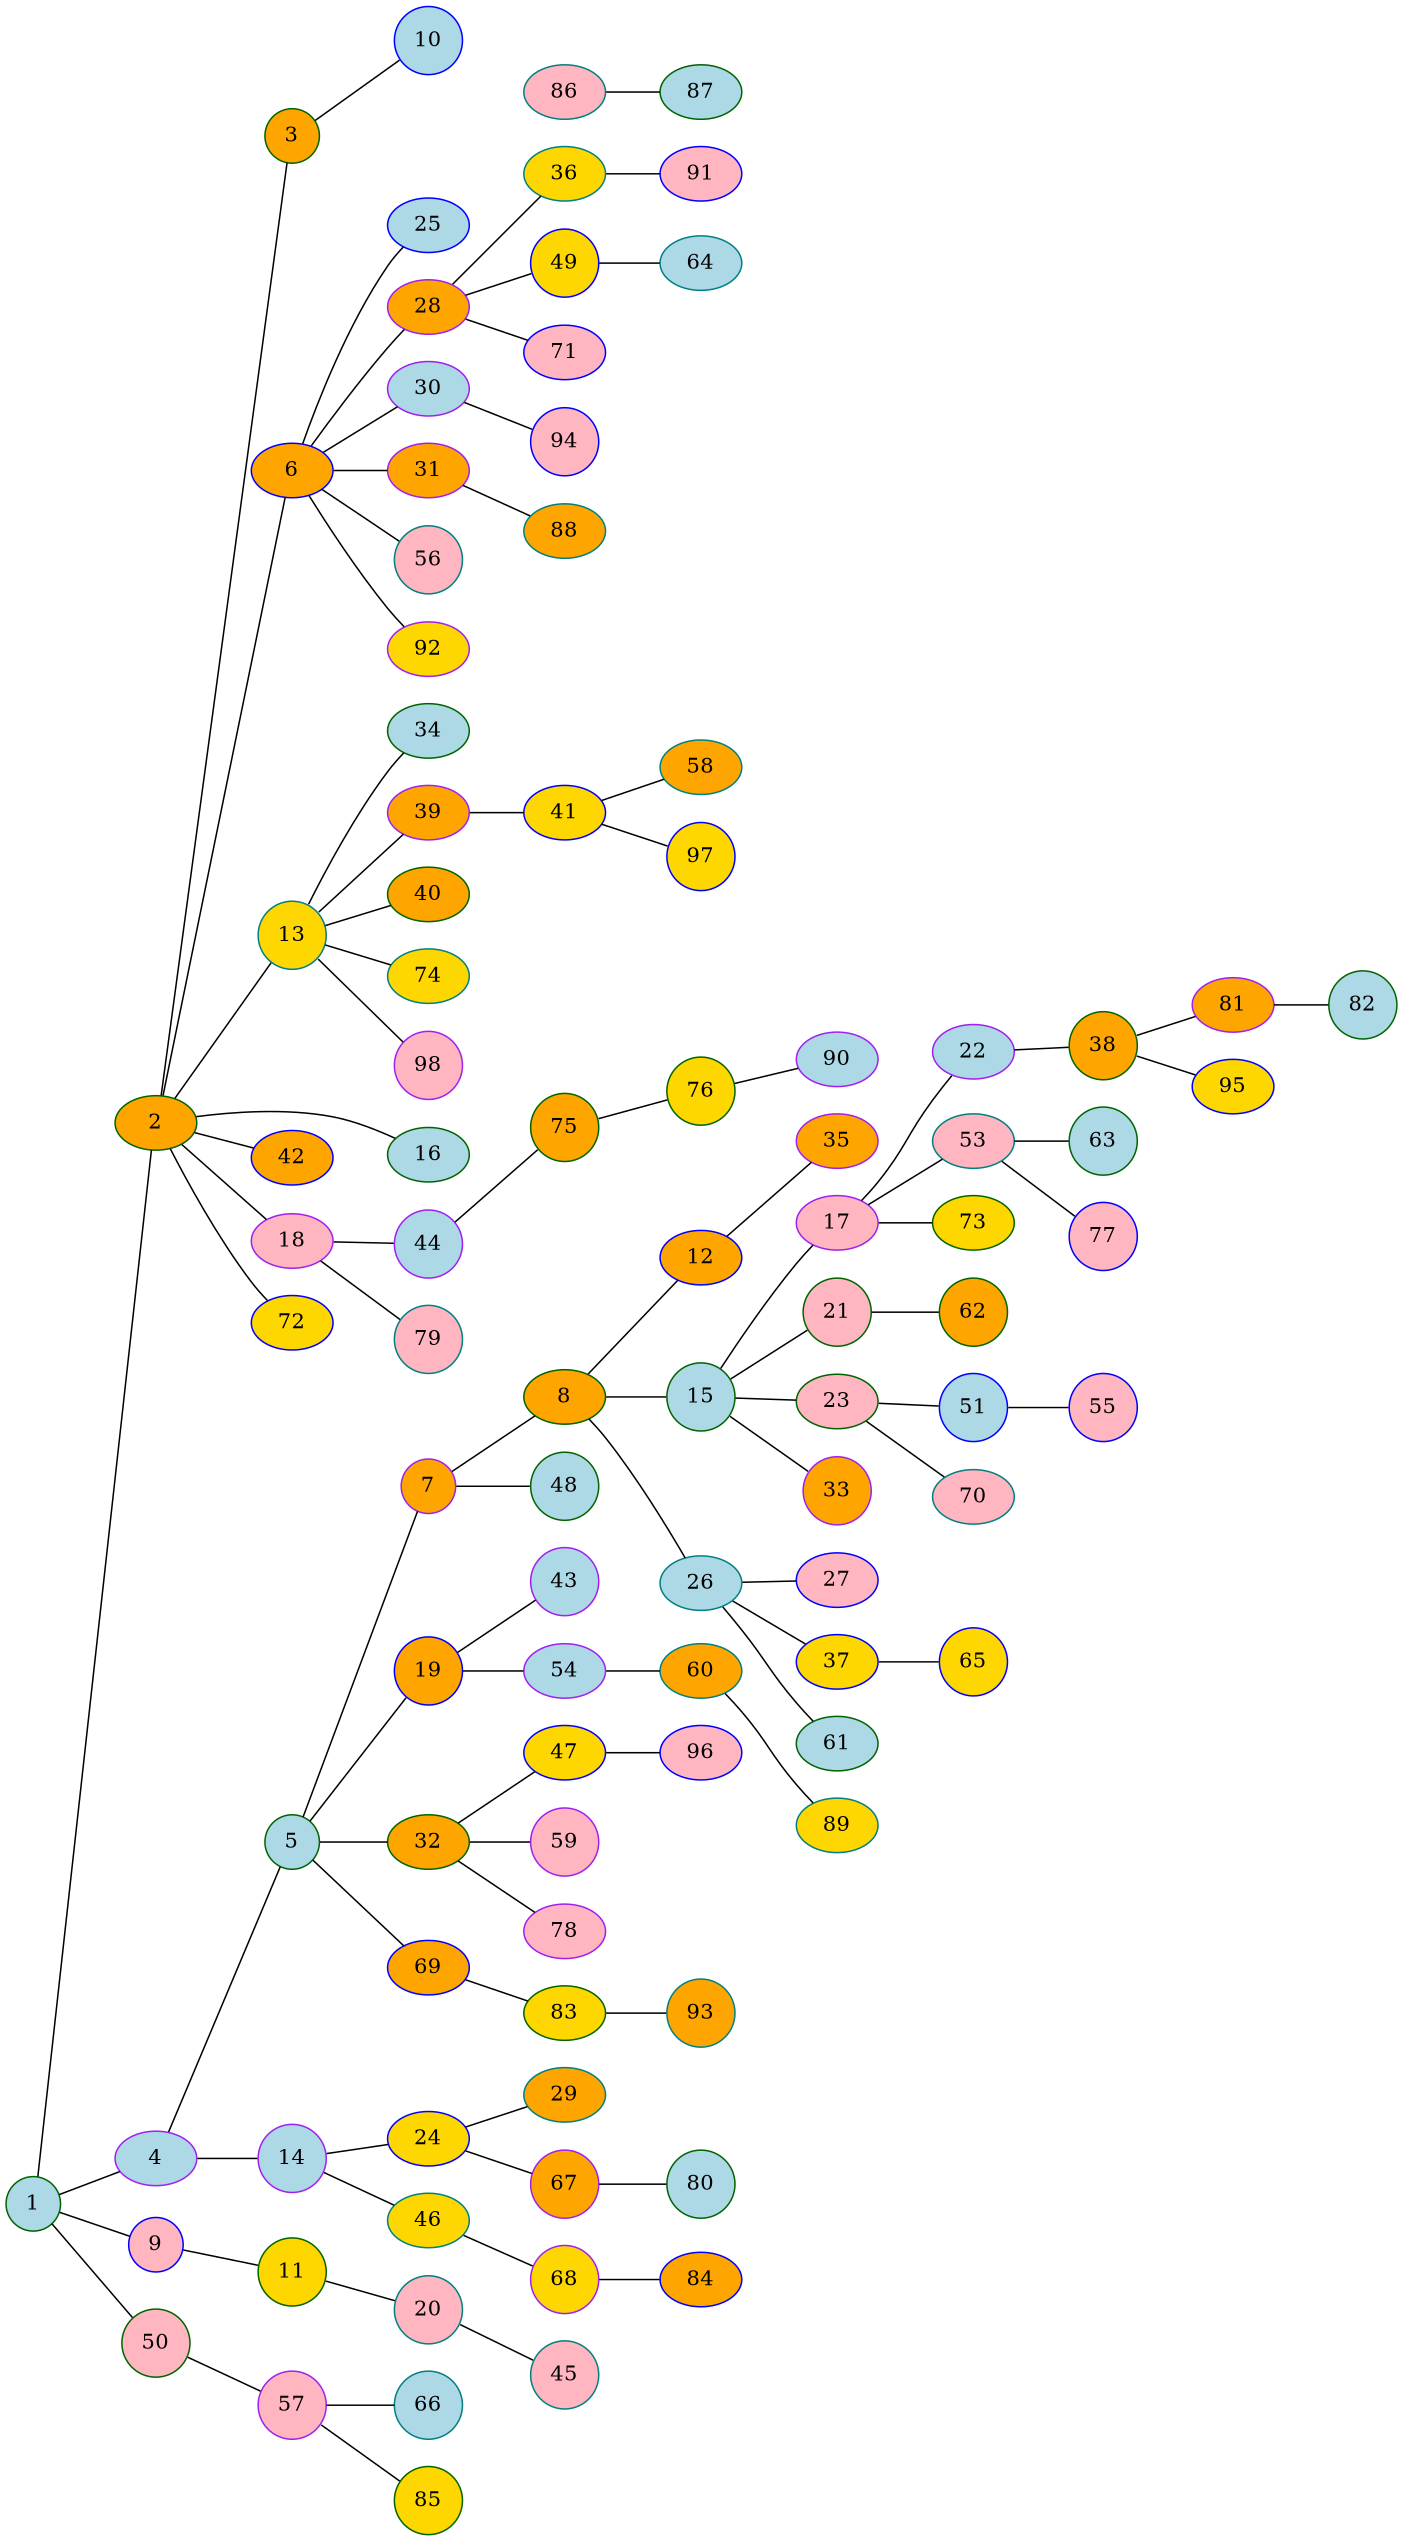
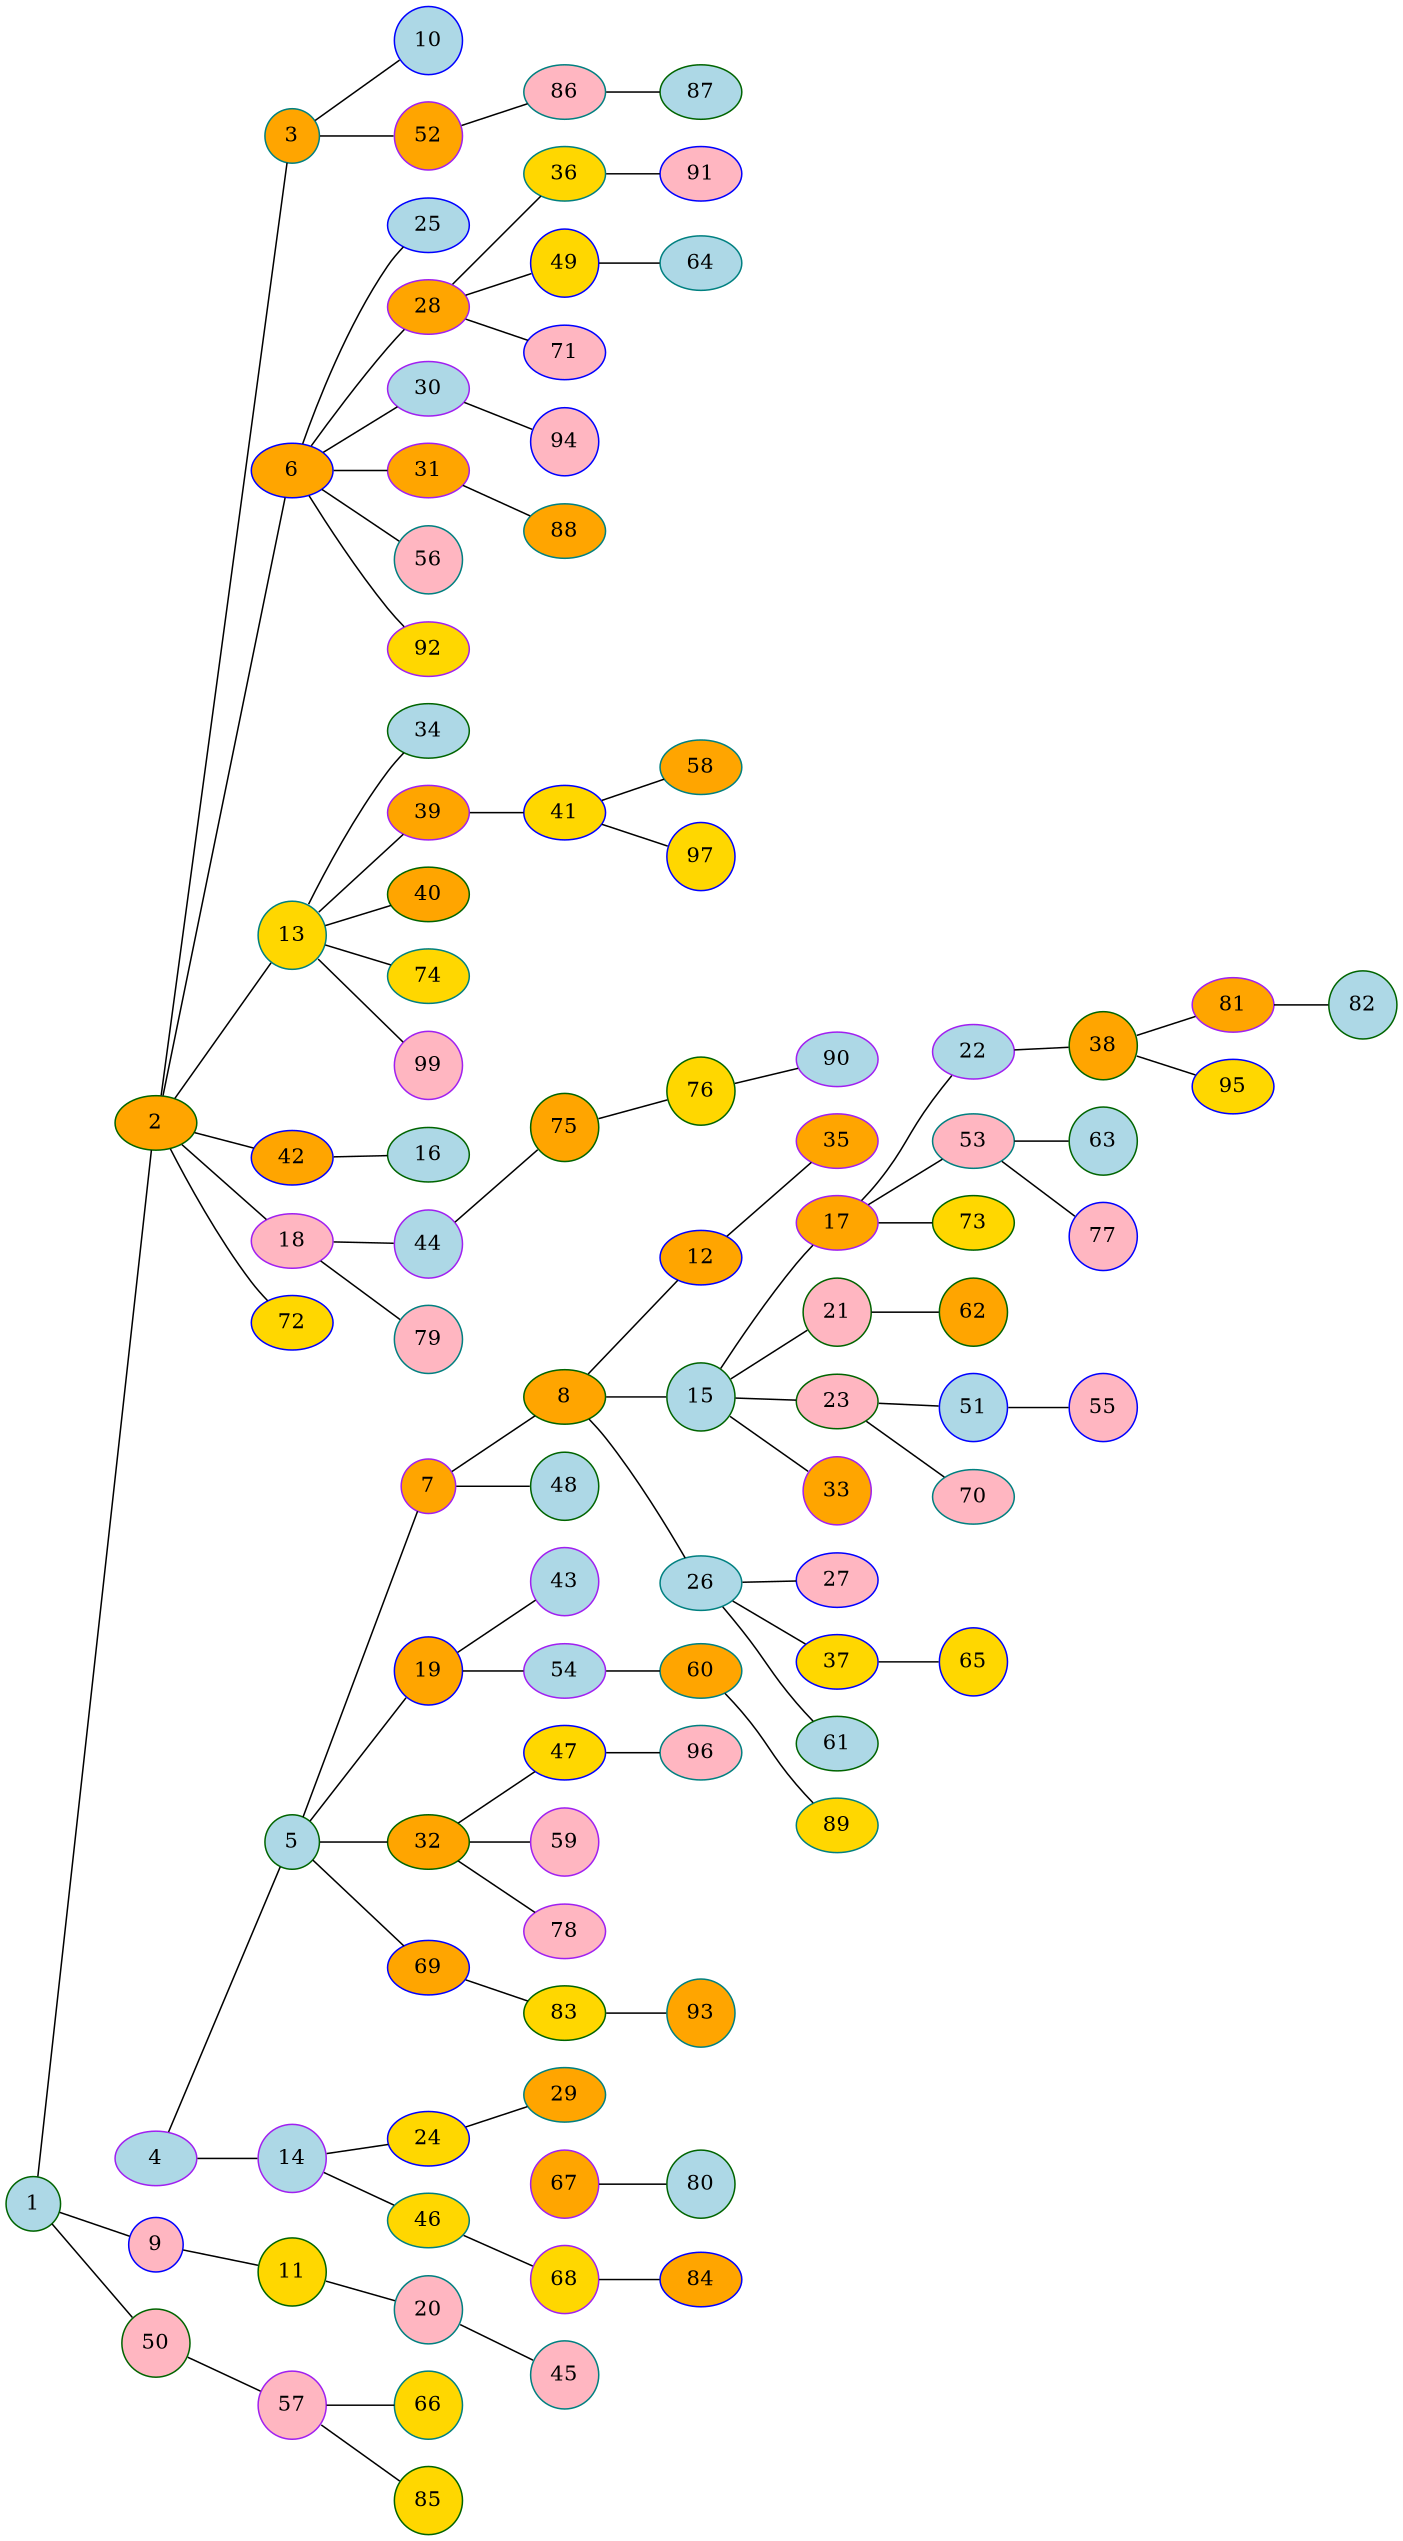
(292, 136) -> (292, 136)
none -> (428, 136)
(428, 1065) -> (428, 1065)
(298, 1112) -> (361, 1156)
(837, 1223) -> (837, 1223)
(701, 1753) -> (701, 1753)
(499, 2162) -> none
(89, 2183) -> none
(428, 2405) -> (428, 2405)
